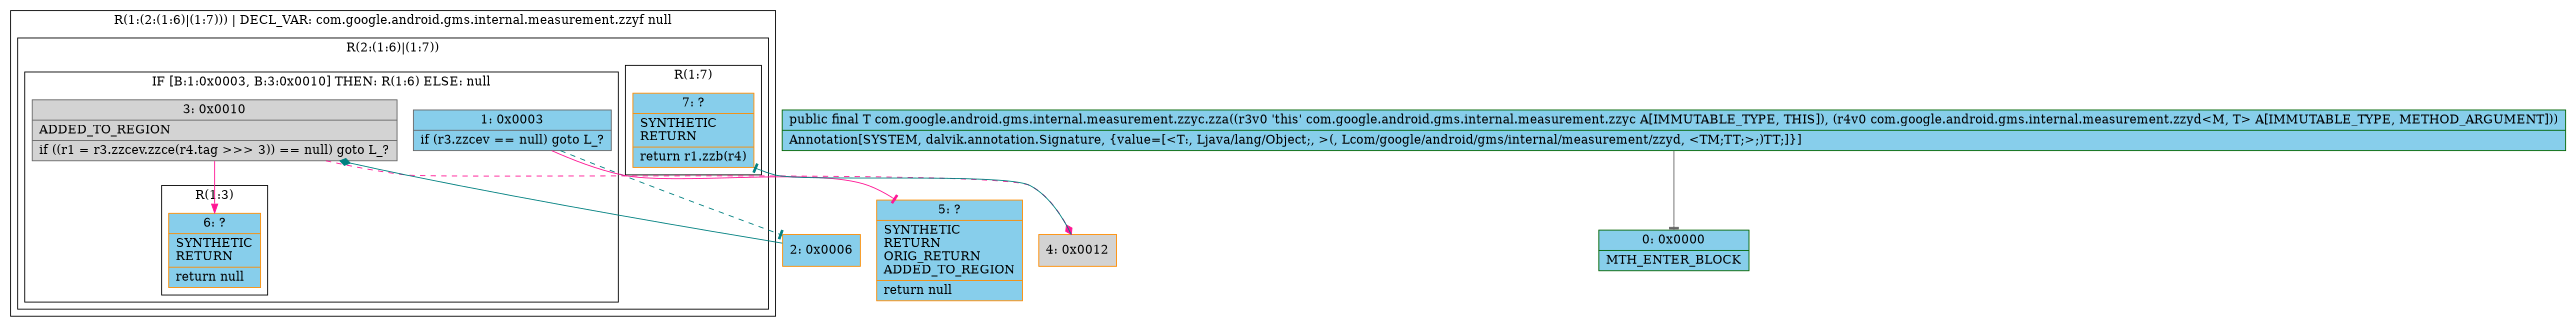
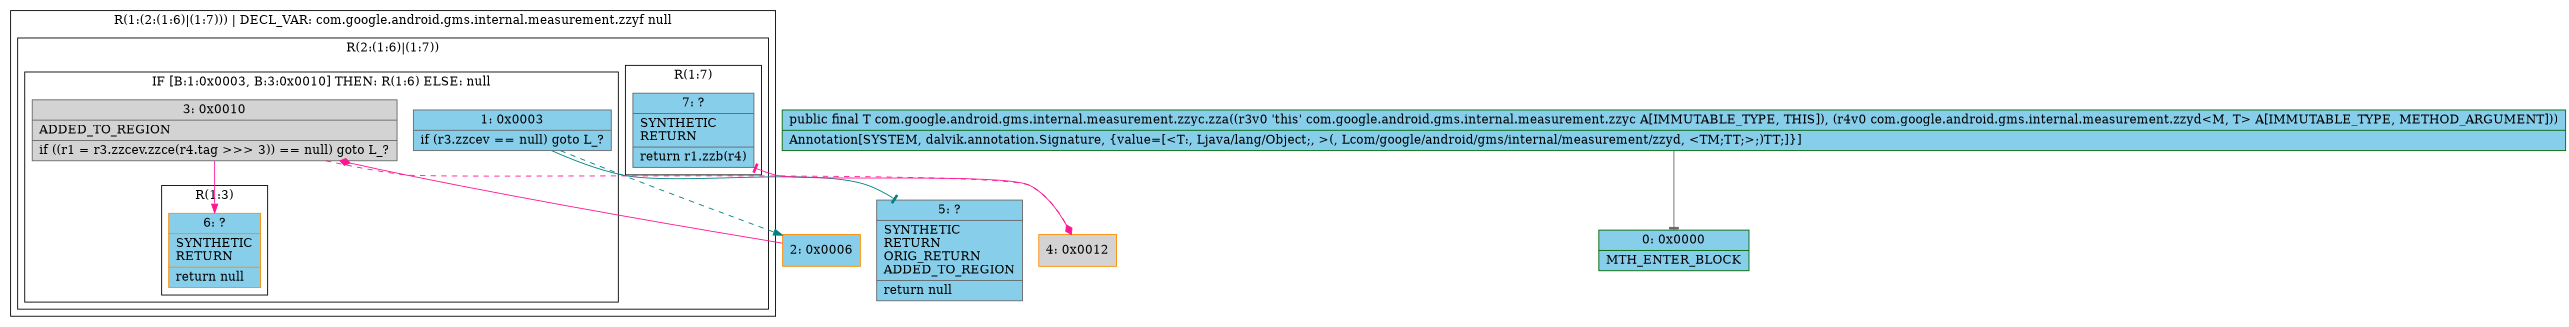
(693, 130) -> (693, 130)
(722, 178) -> (722, 178)
(926, 178) -> (926, 178)
(669, 193) -> (667, 192)
(566, 206) -> (566, 206)
(950, 250) -> (950, 250)
